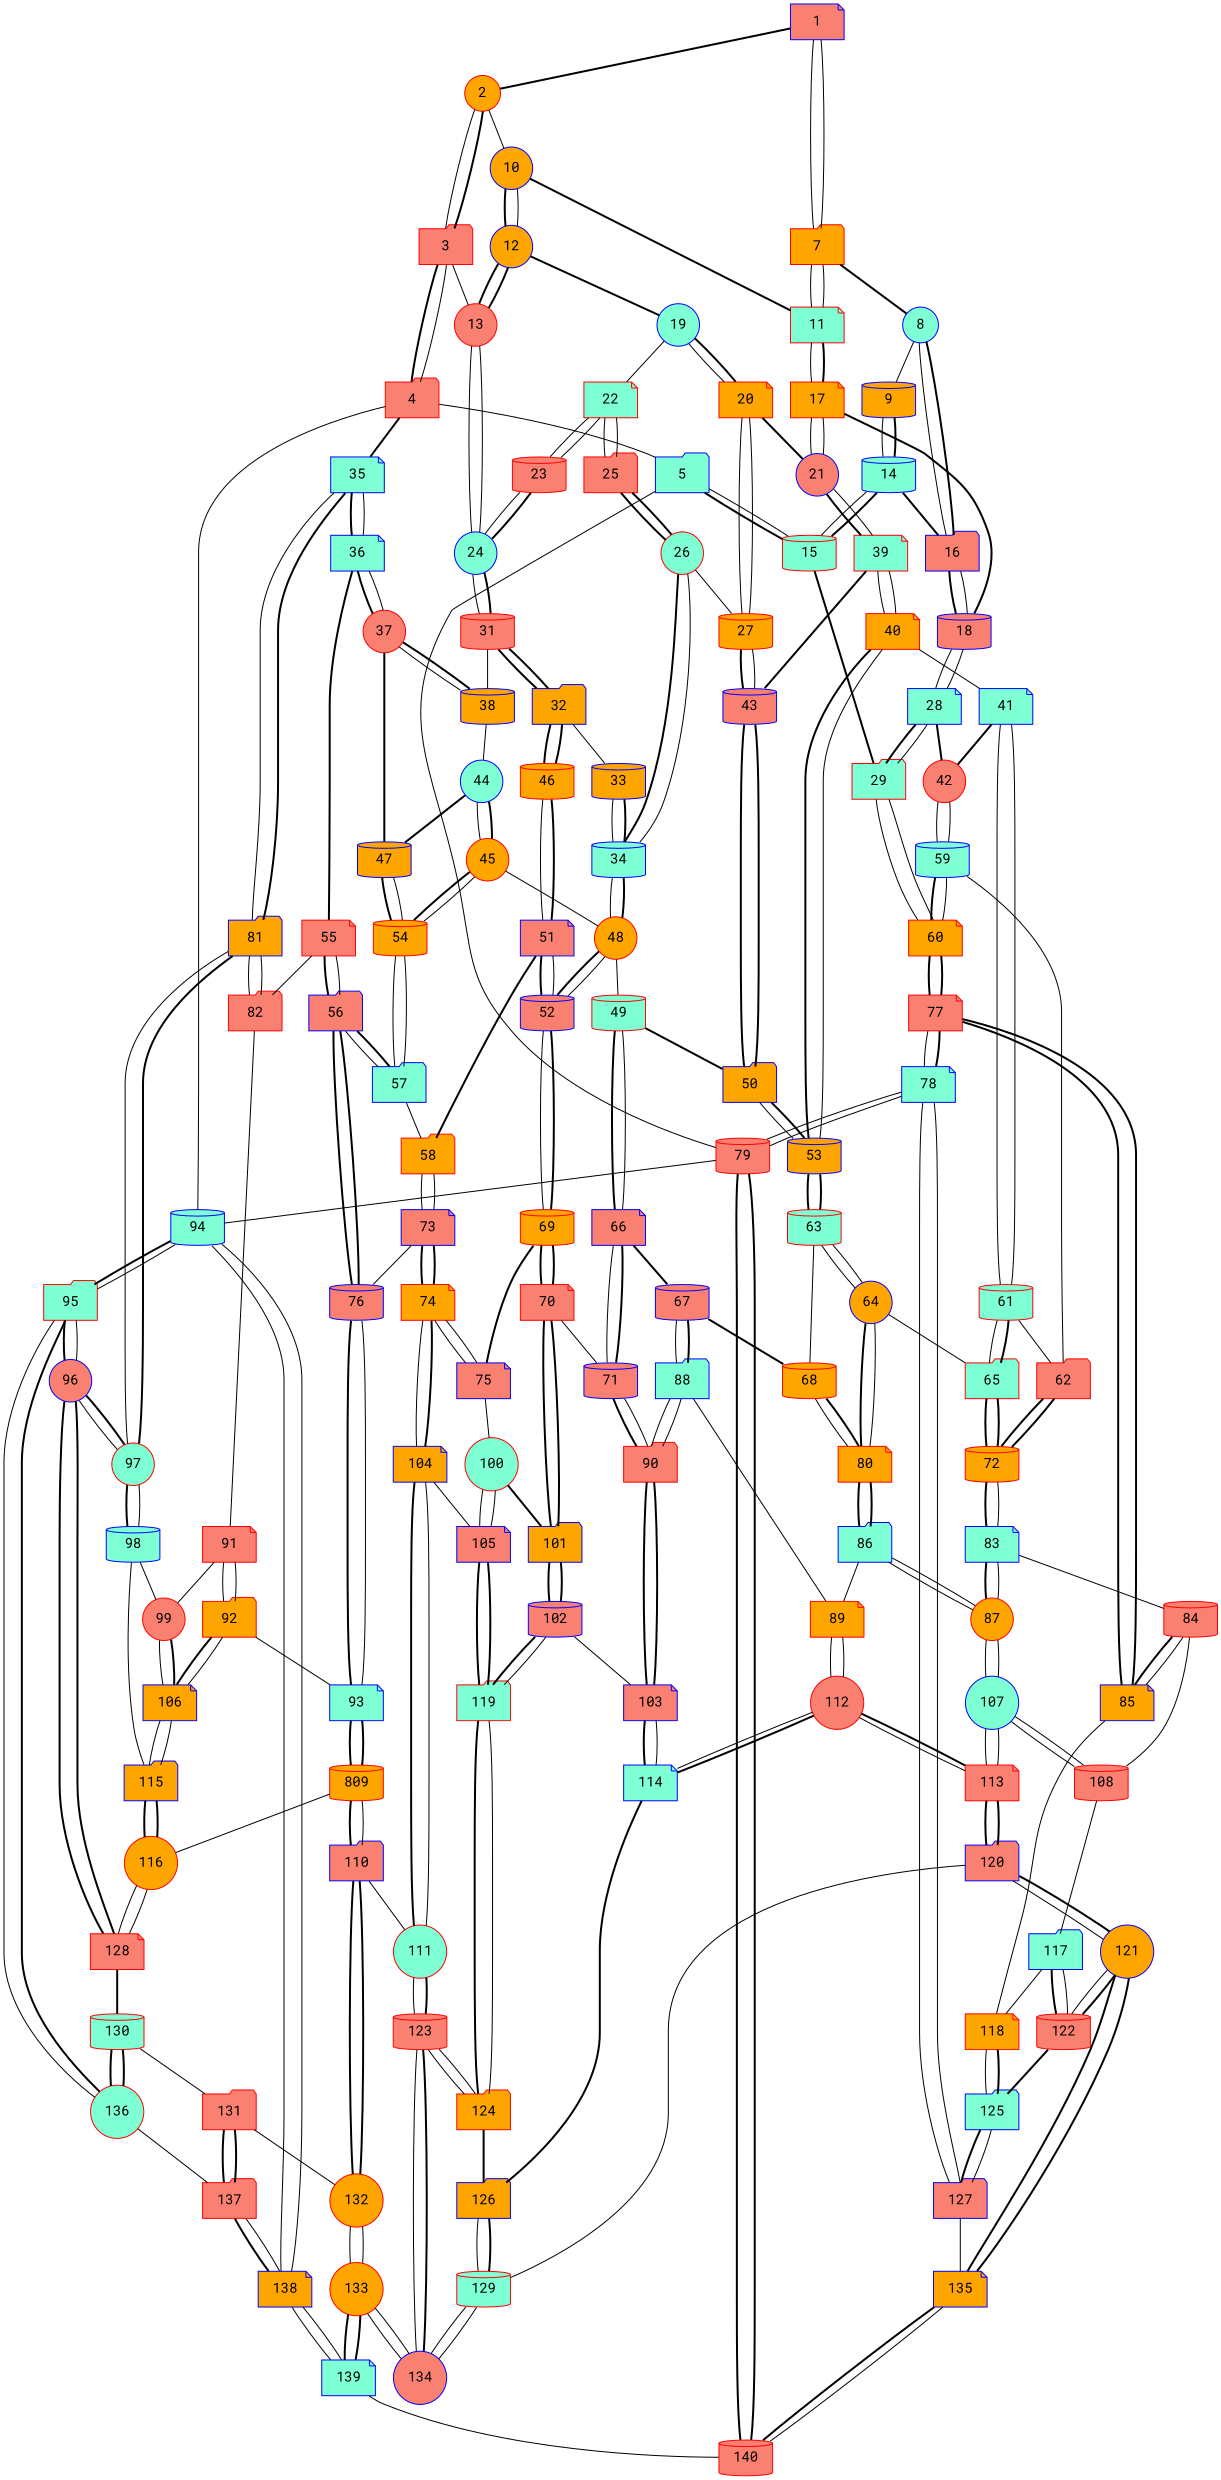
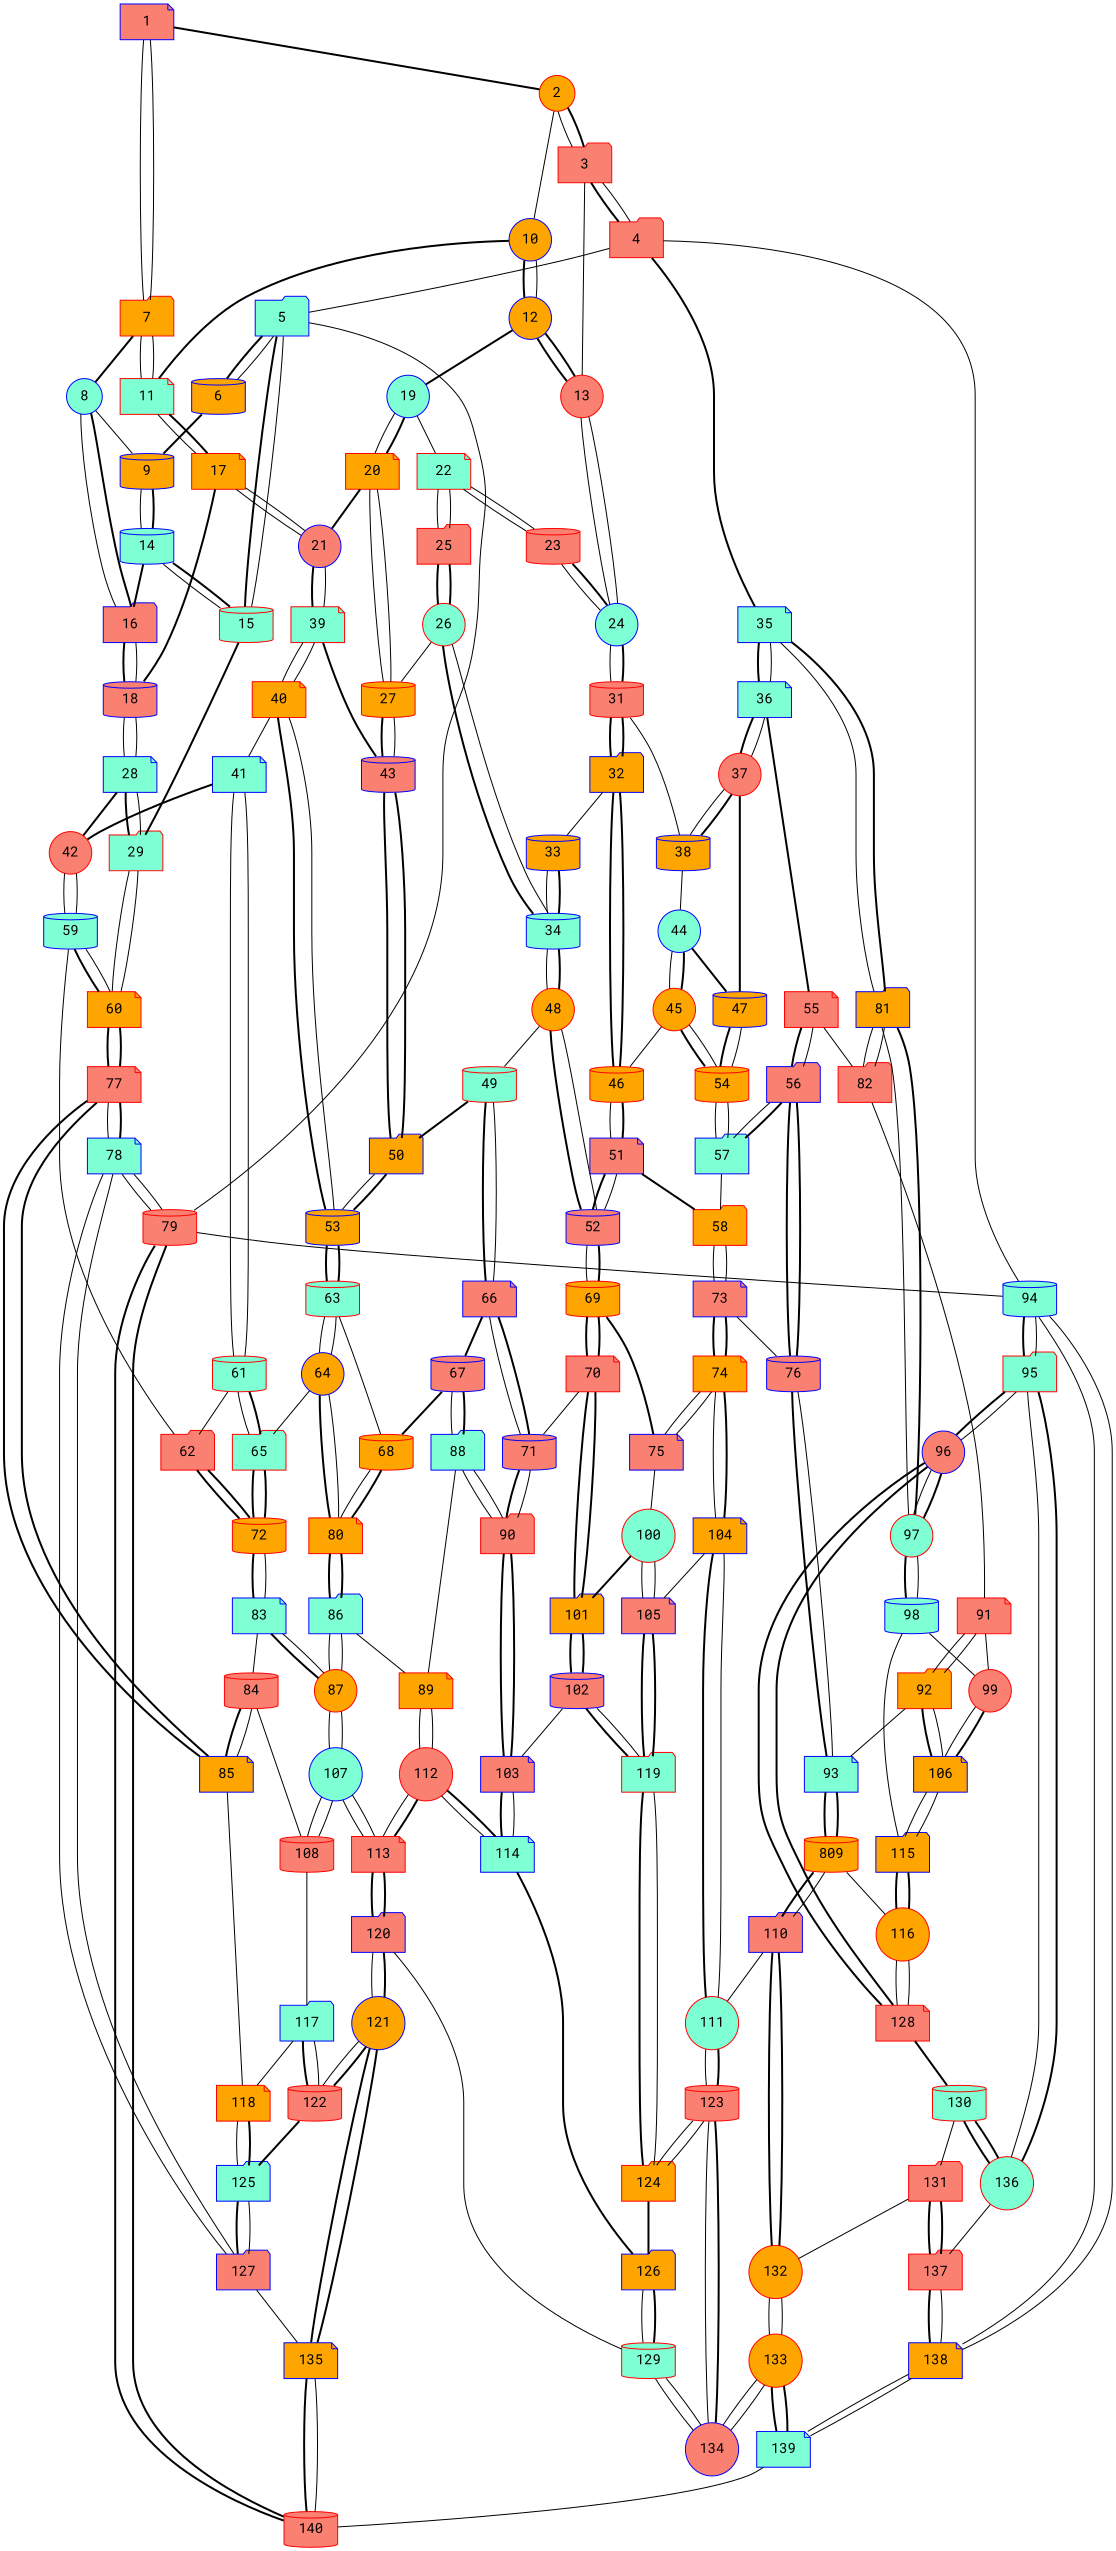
none -> (218, 396)
(559, 902) -> (646, 1047)
